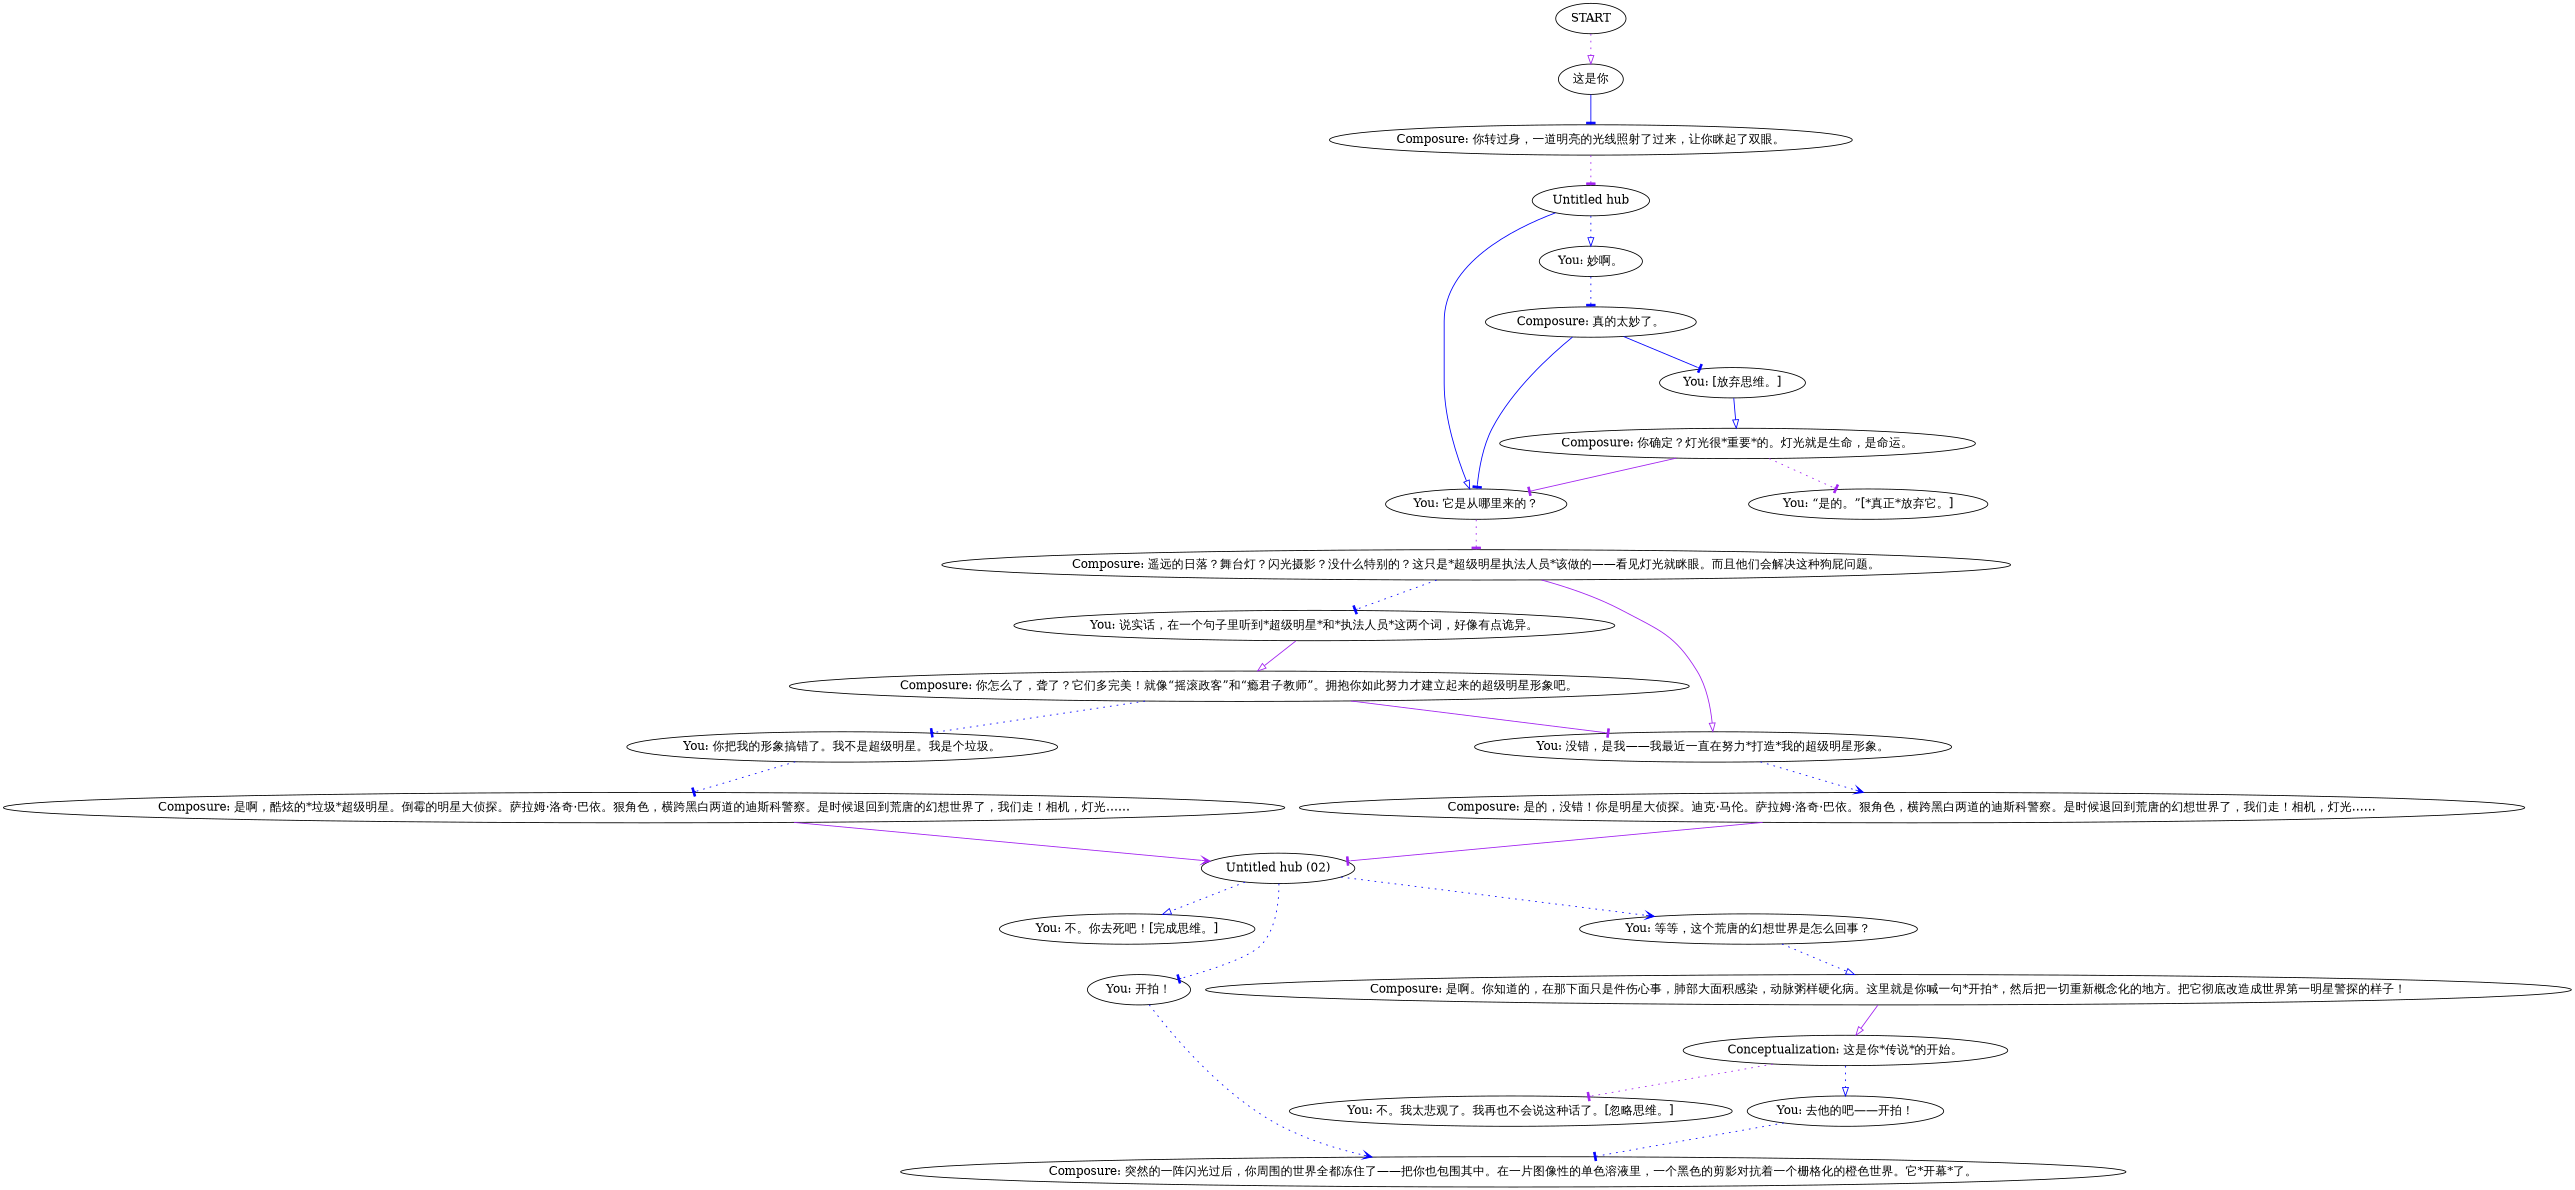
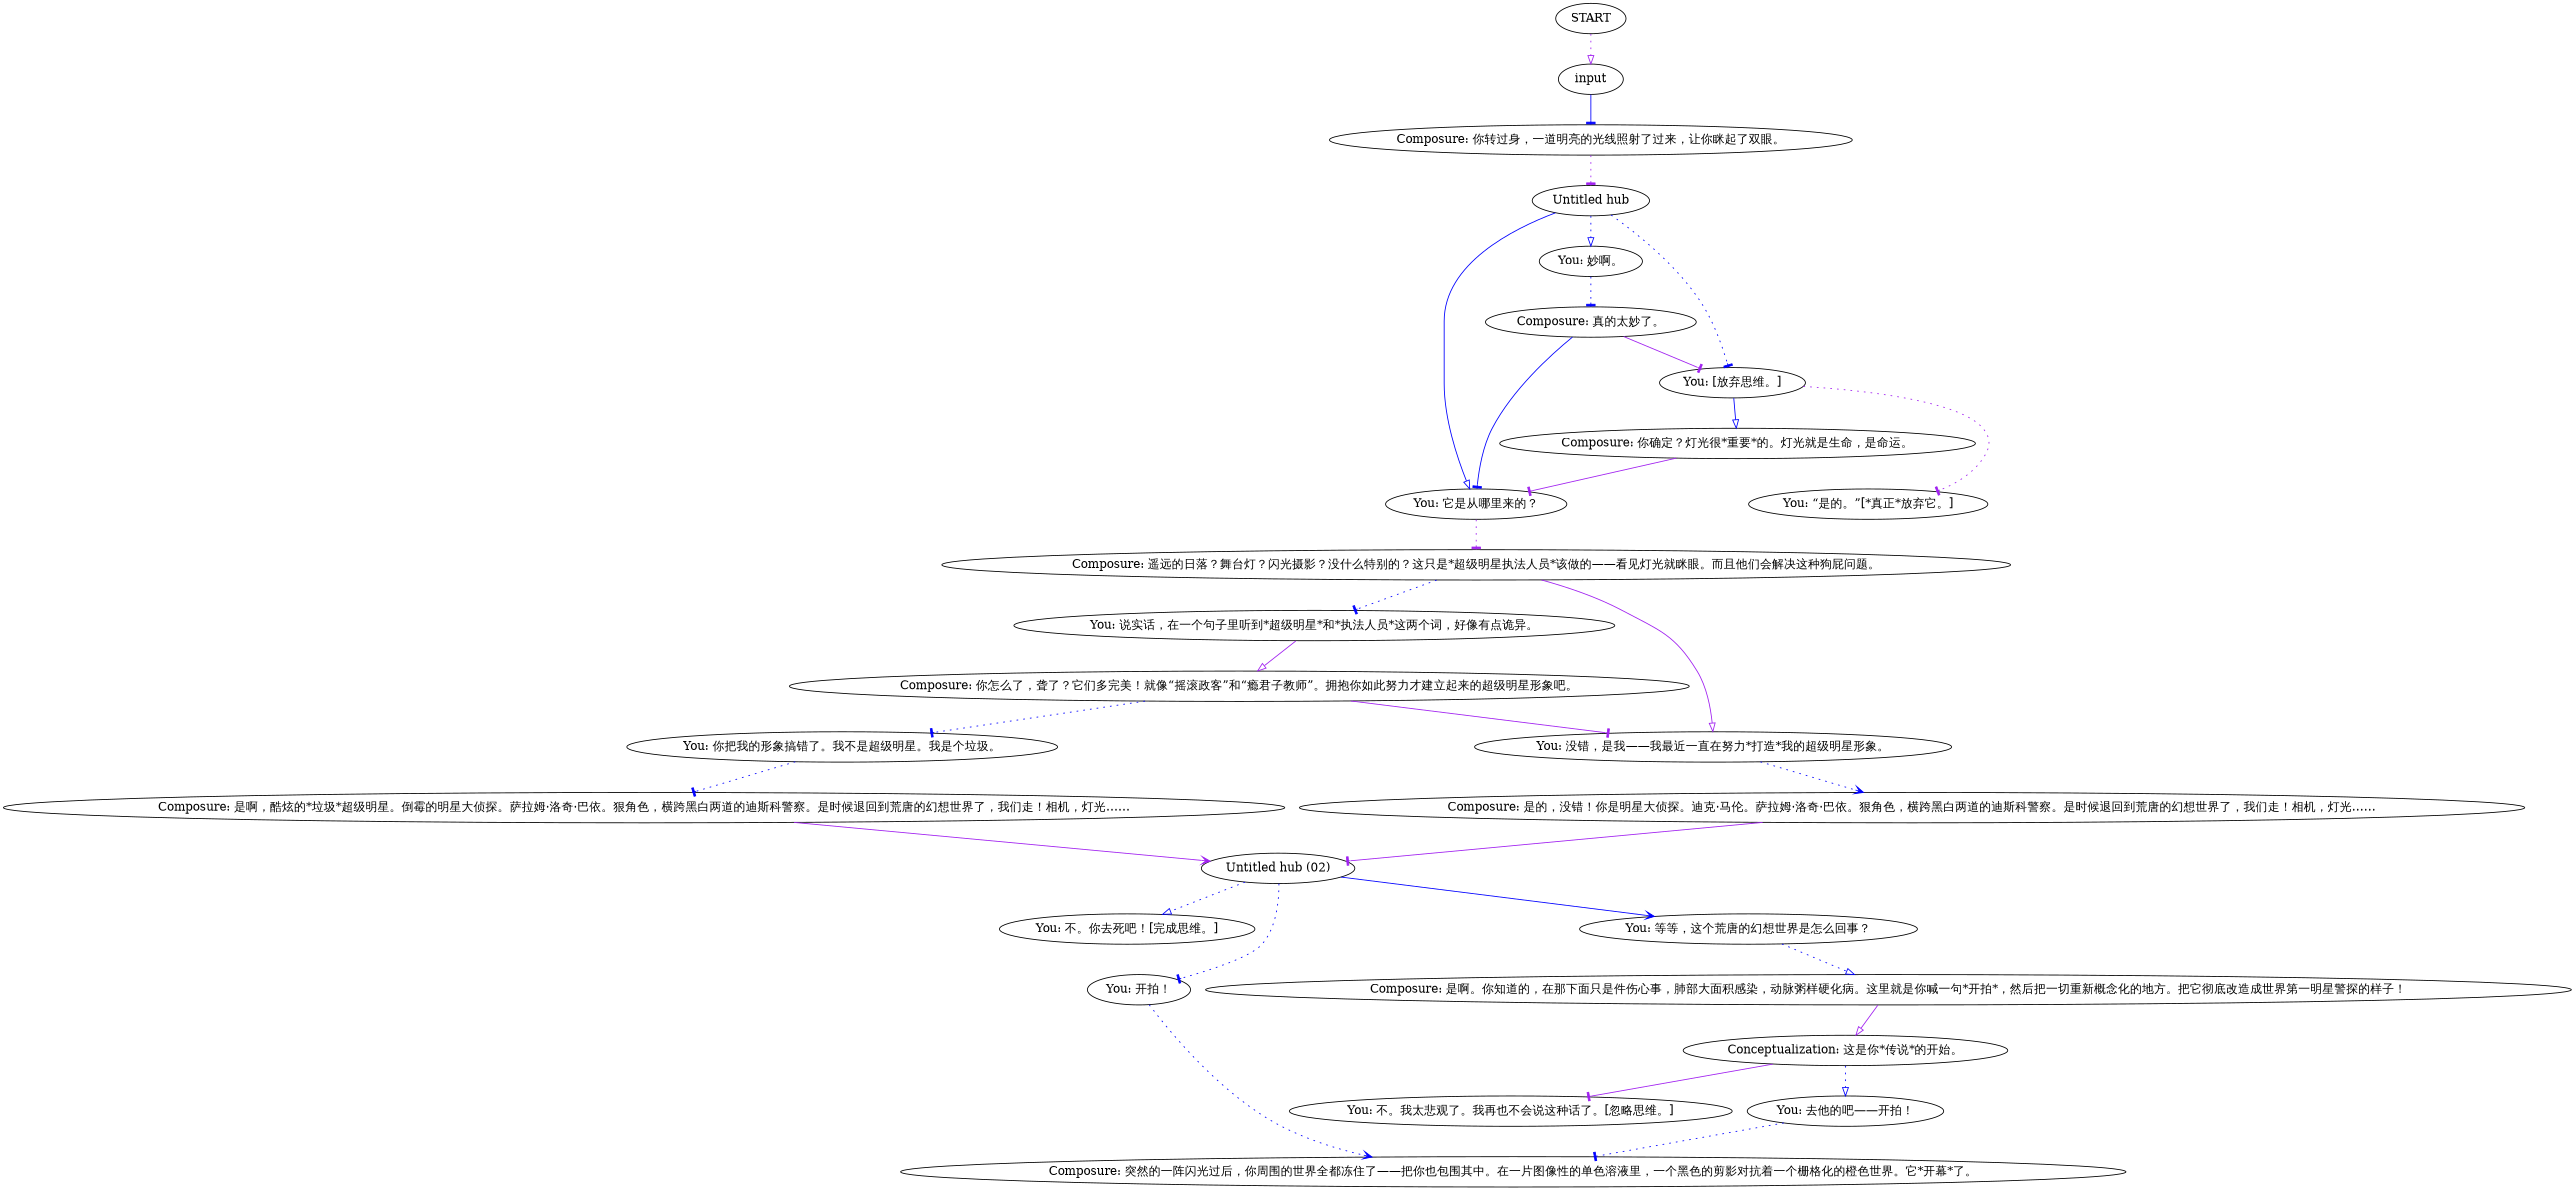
(1591, 79) -> (1591, 79)
none -> (1683, 279)
(1660, 352) -> (1660, 352)
(1801, 473) -> (1939, 406)
(1493, 896) -> (1493, 896)
(1682, 1080) -> (1682, 1080)
